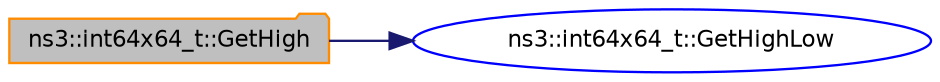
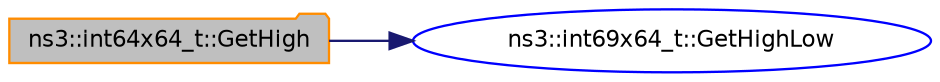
(672, 41) -> (672, 41)
